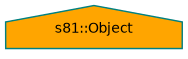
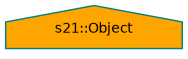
(94, 29) -> (94, 29)
